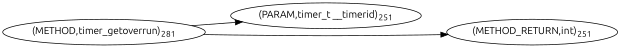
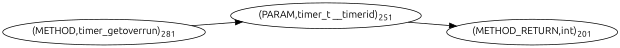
(585, 31) -> (585, 31)
(322, 36) -> (429, 24)
